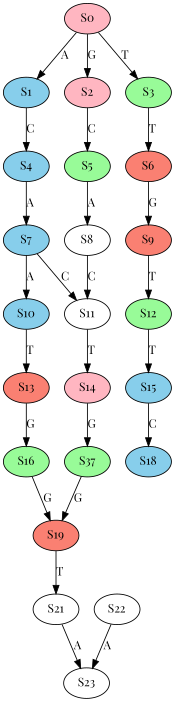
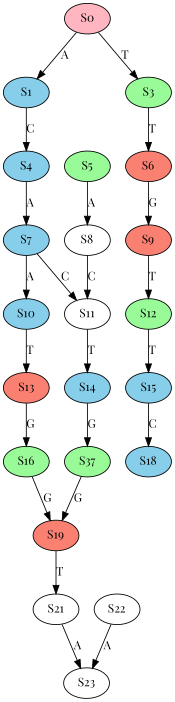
(87, 92) -> none
(87, 388) -> (87, 388)
